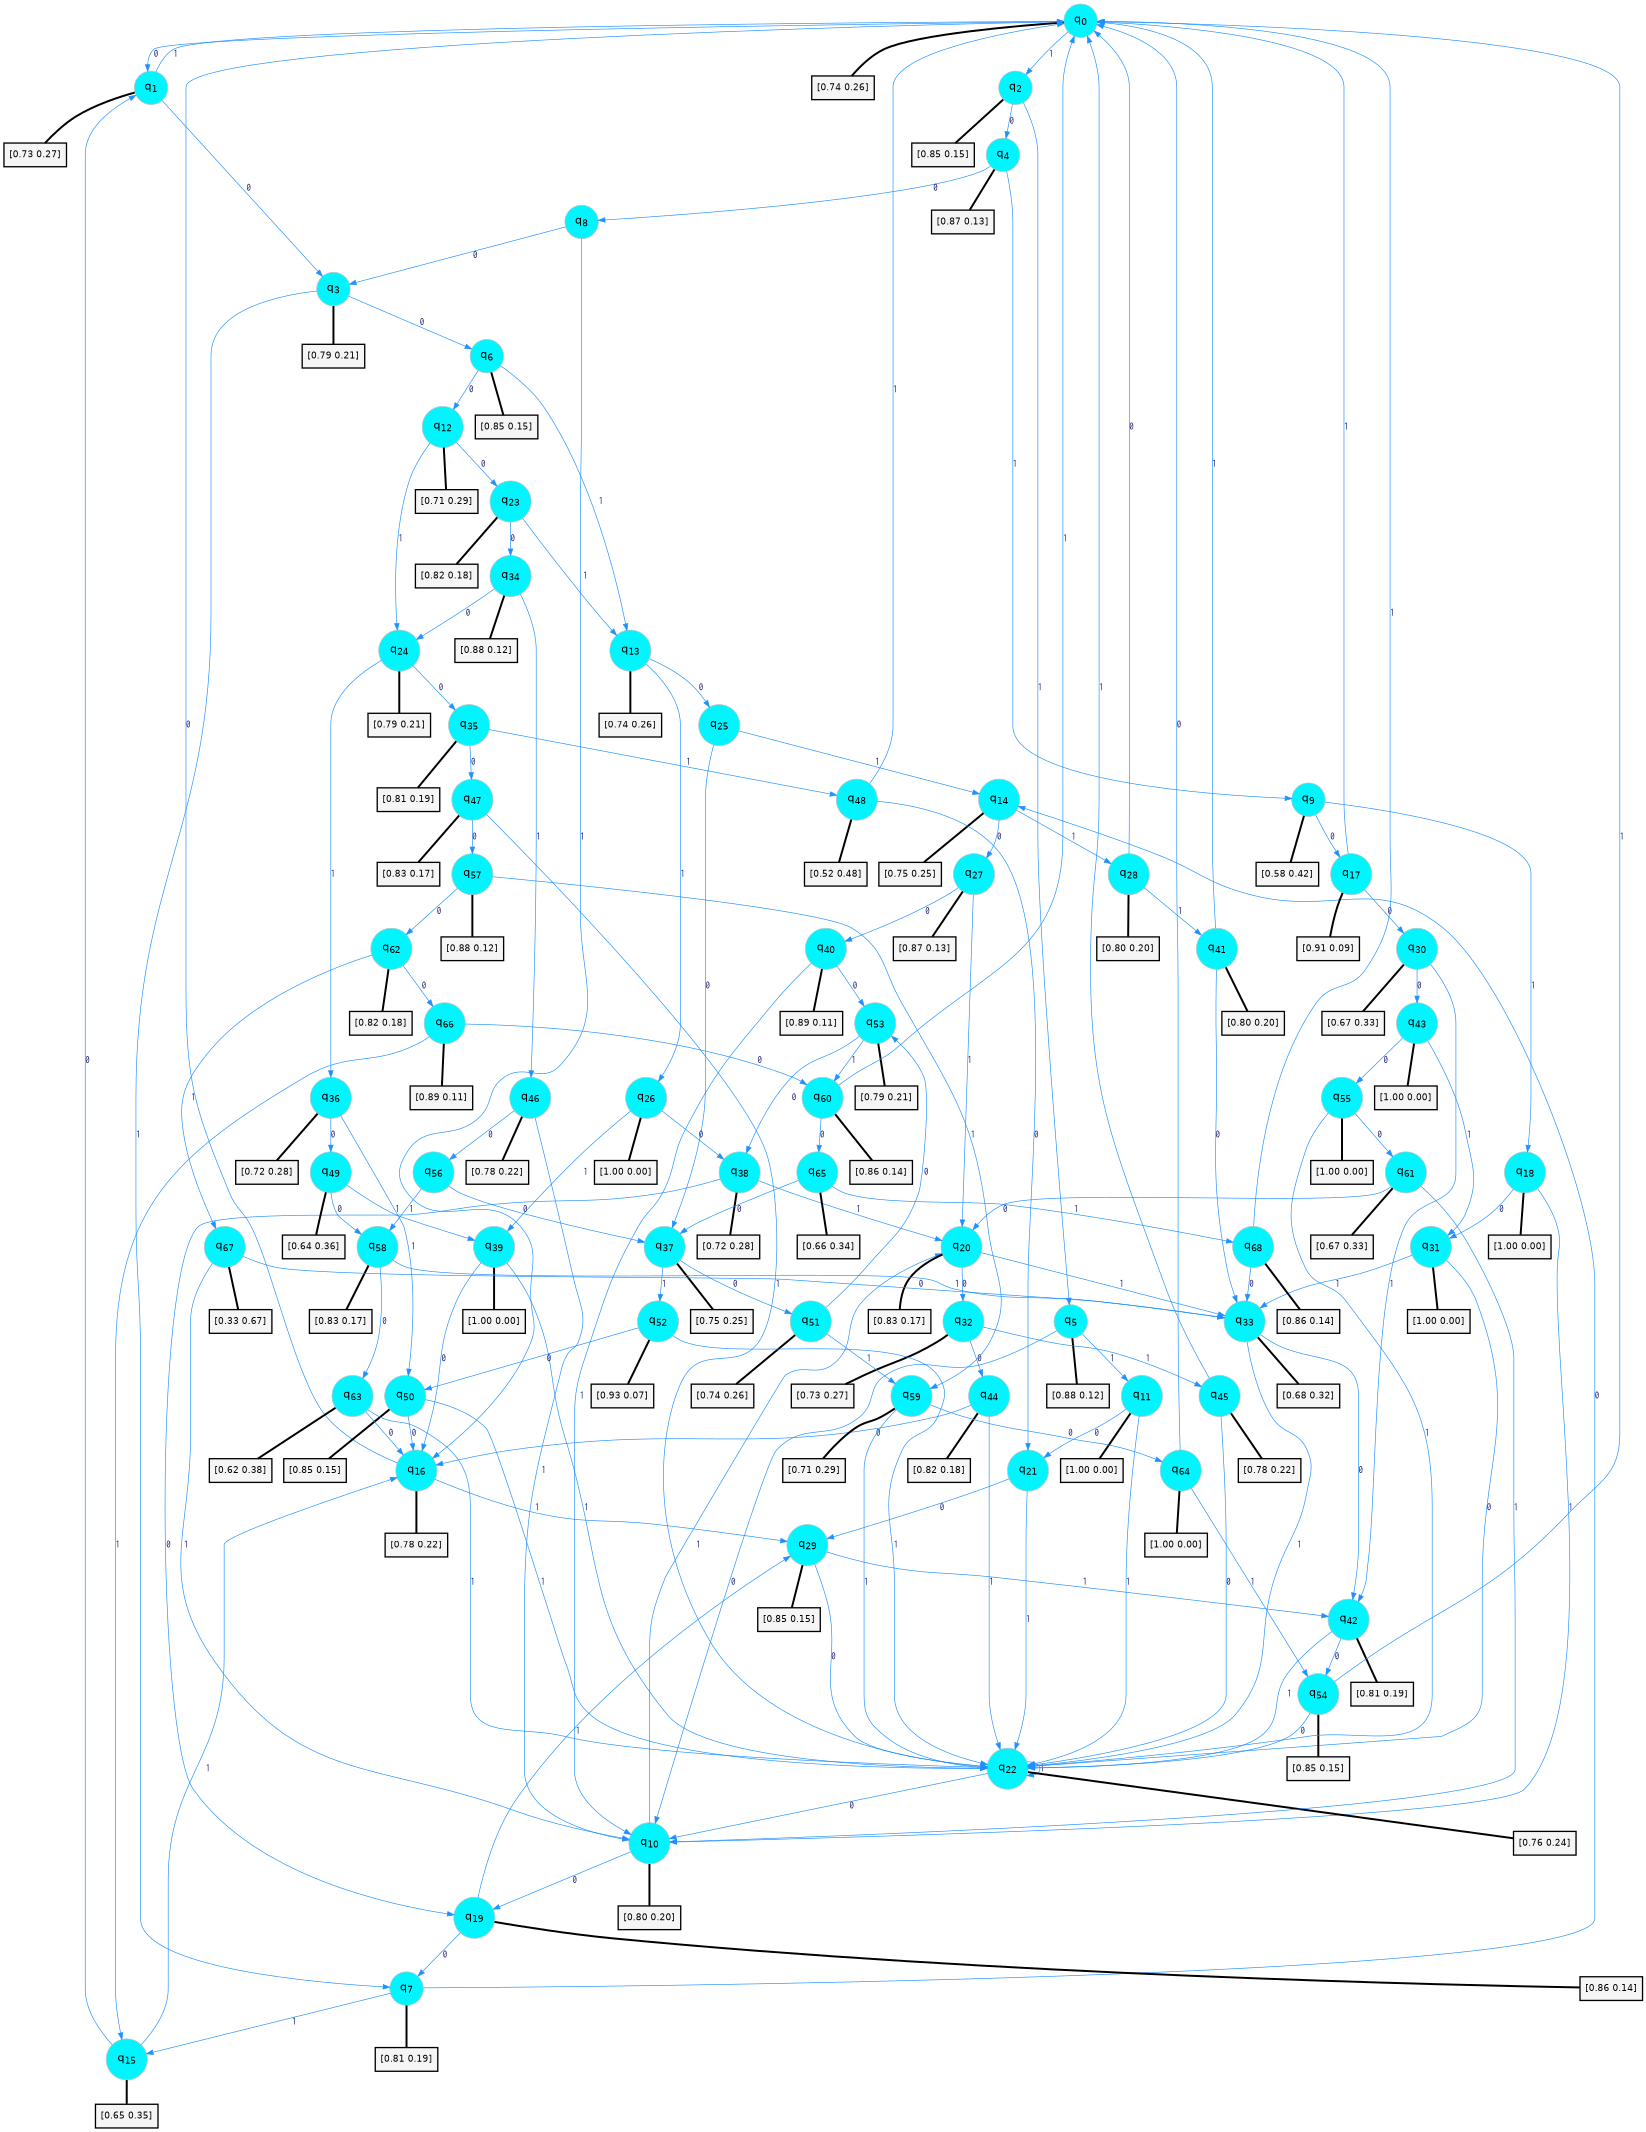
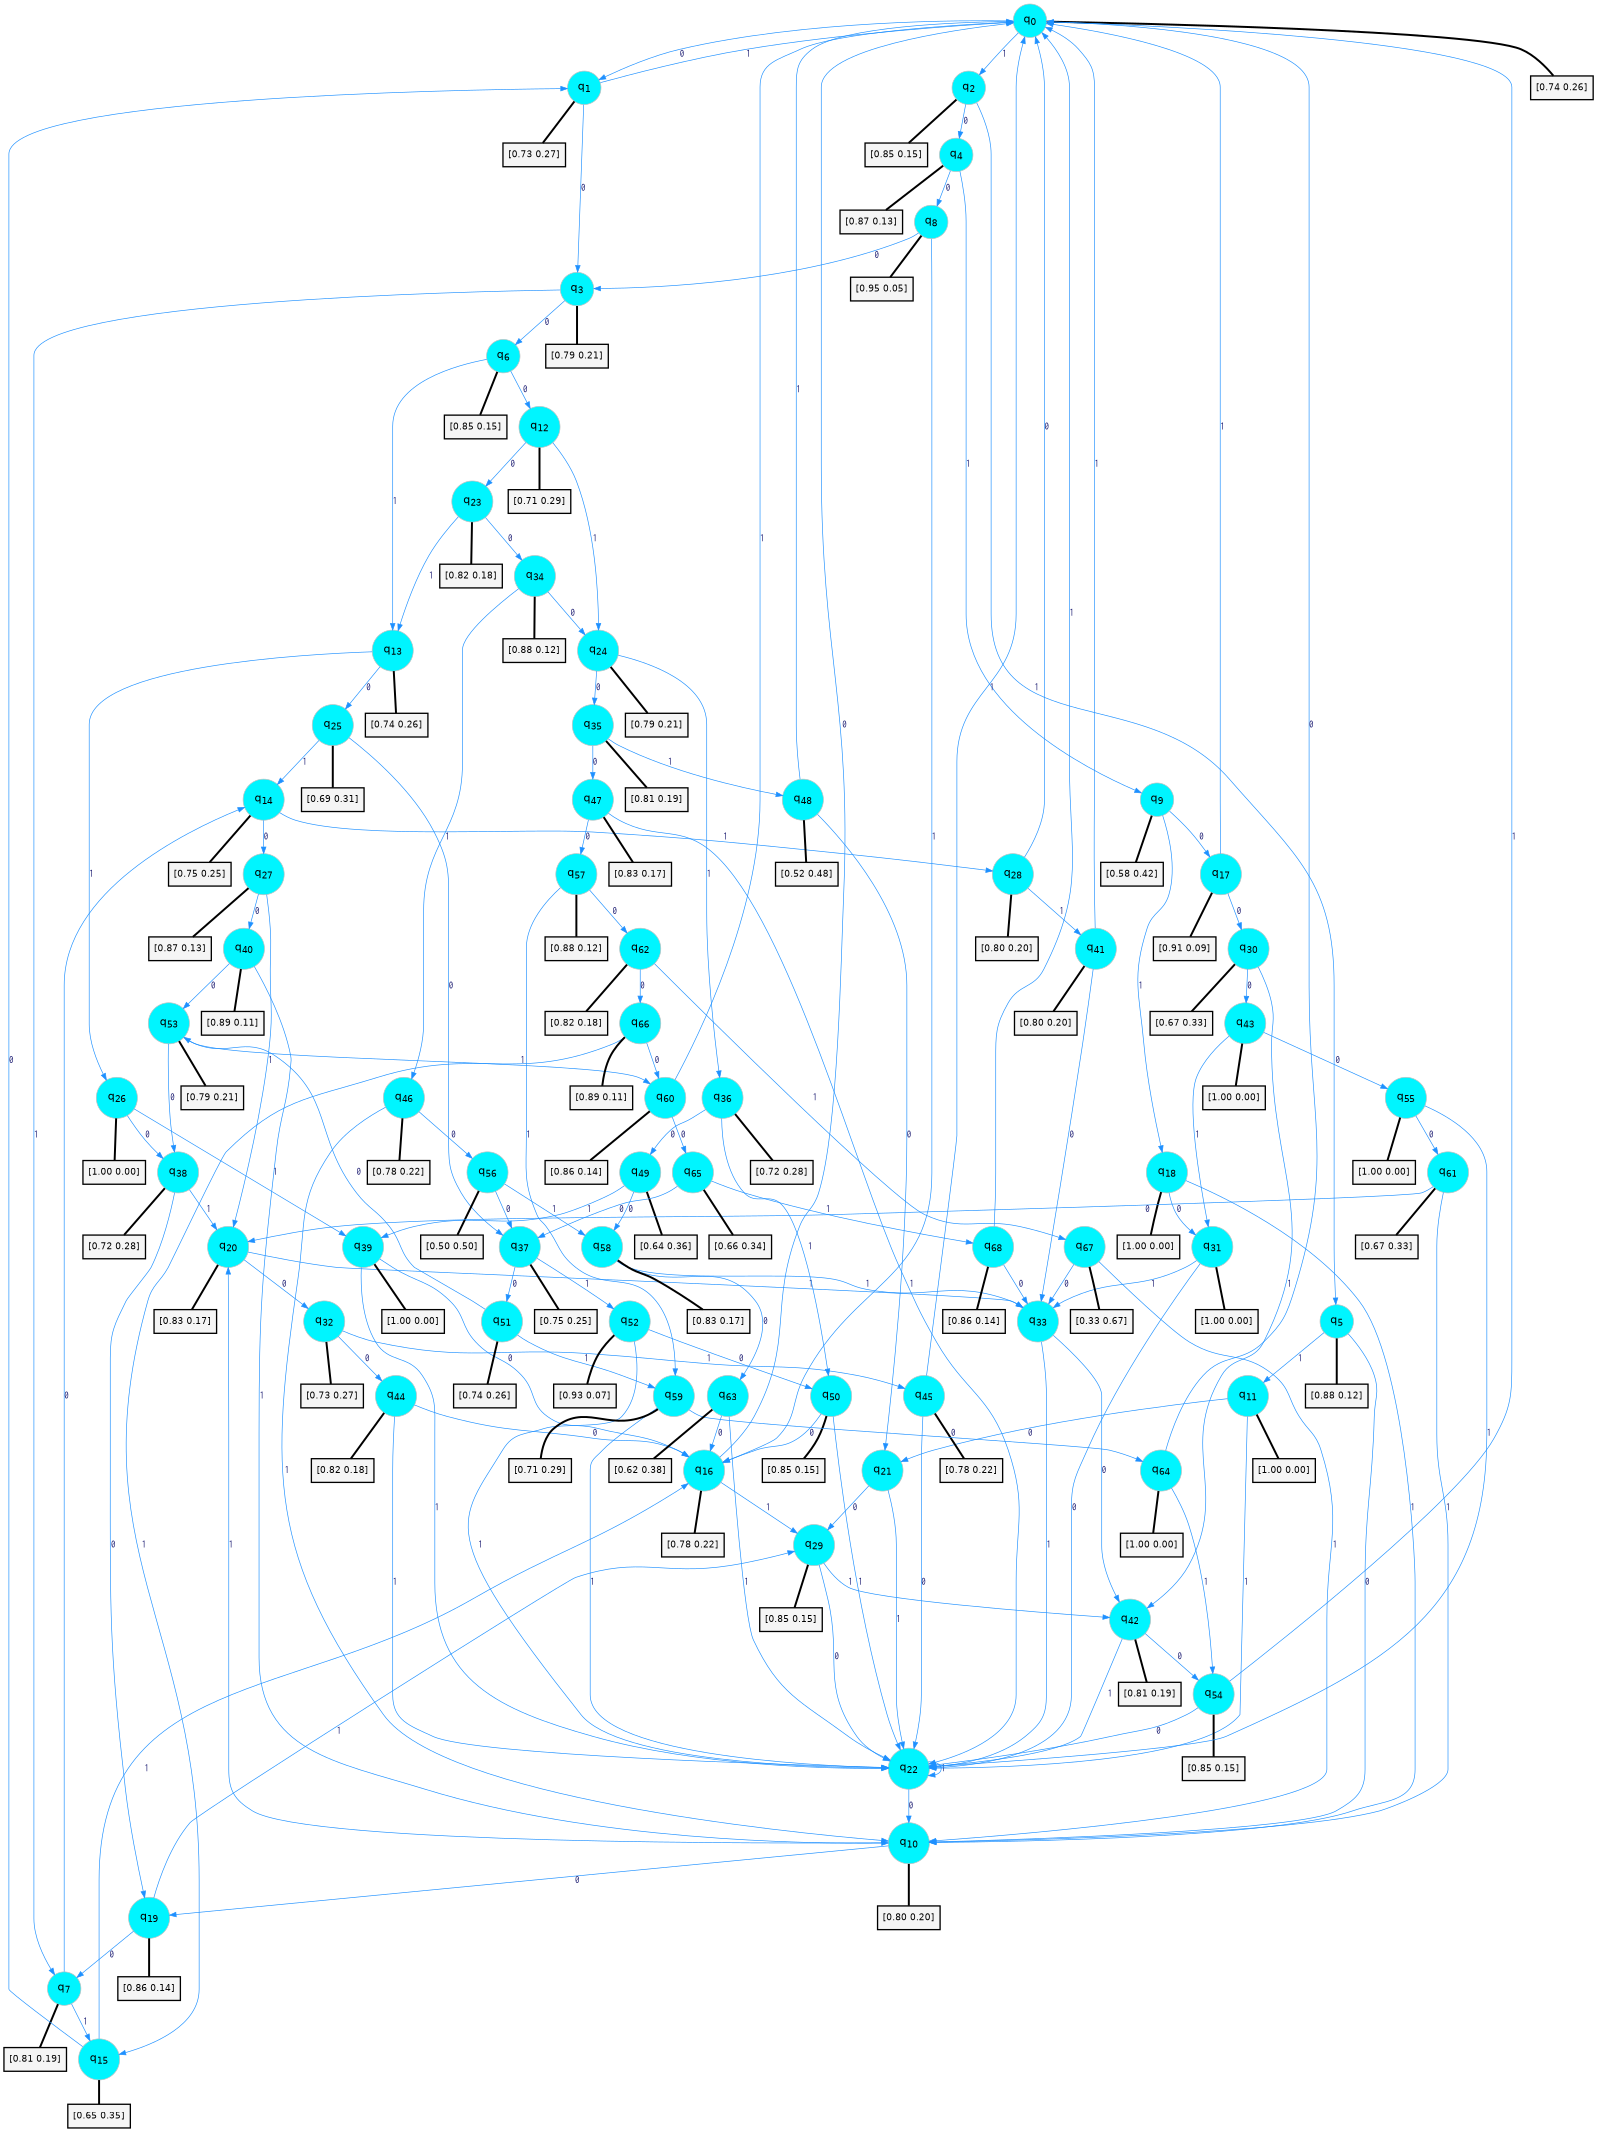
none -> (882, 289)
none -> (333, 800)
none -> (452, 1247)
(1308, 1396) -> none
(1545, 1843) -> none
